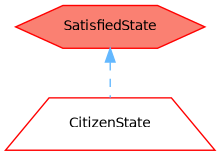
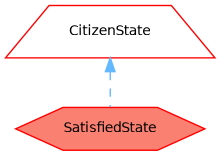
(110, 80) -> (110, 89)
